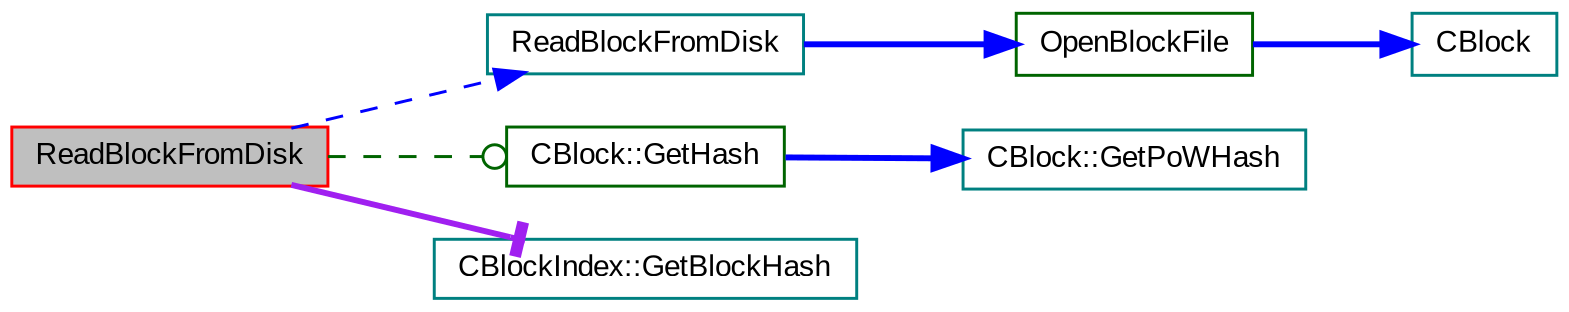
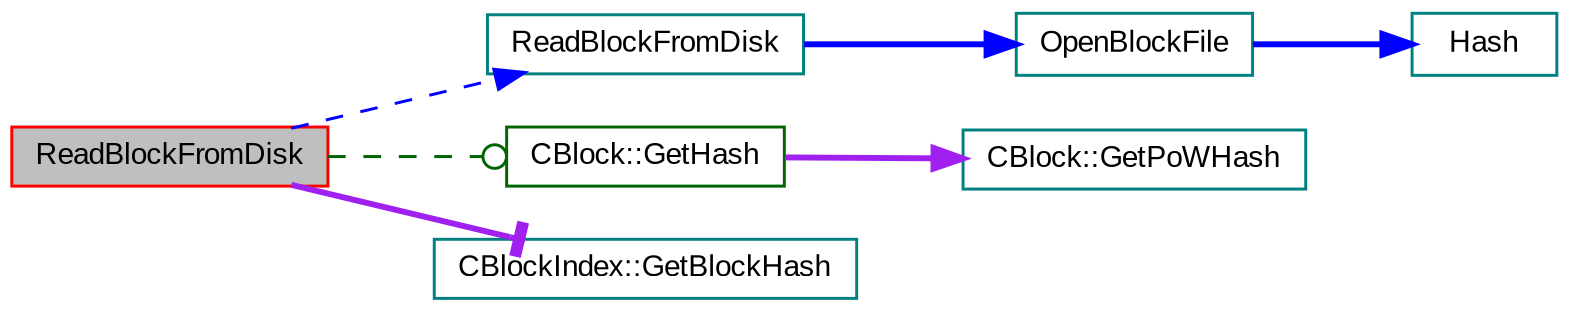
(1134, 44) -> (1134, 44)
(1484, 44) -> (1484, 44)
(859, 158) -> (859, 158)
